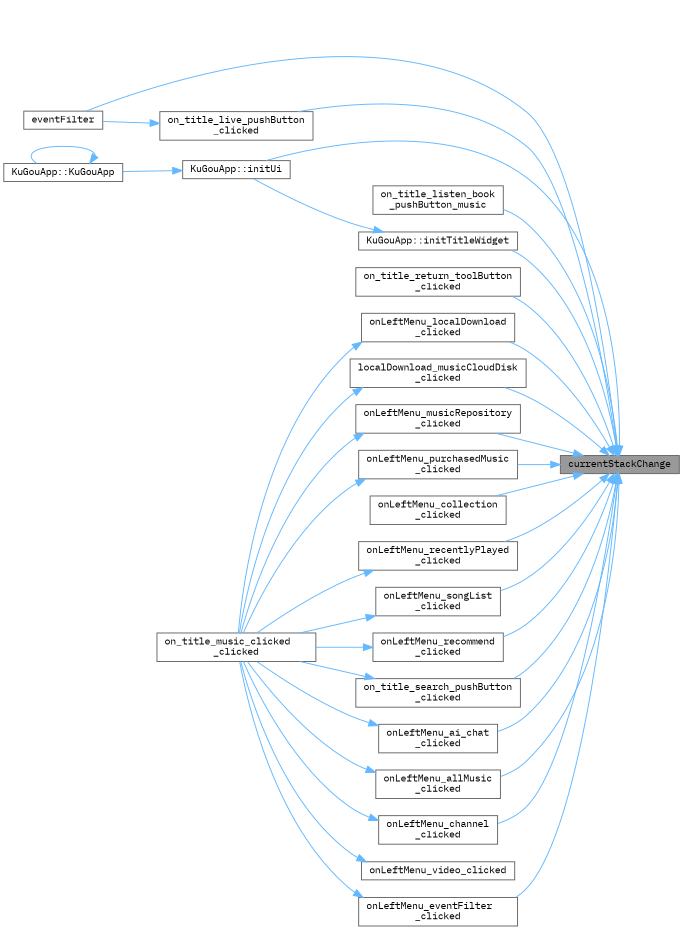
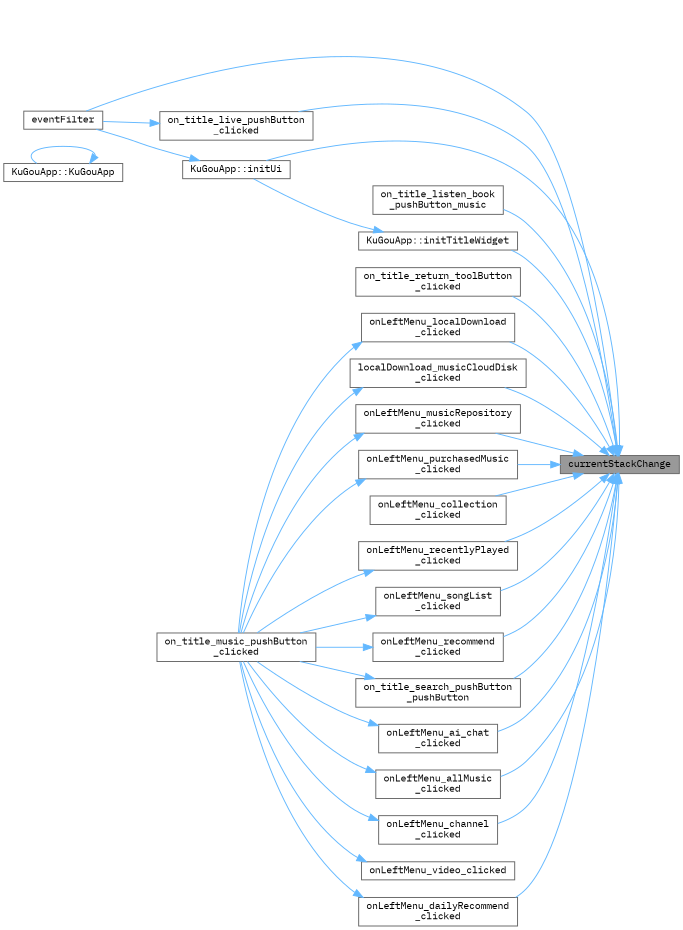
(148, 171) -> (143, 144)
(236, 647) -> (236, 647)
(438, 693) -> (438, 693)
(438, 912) -> (438, 912)
